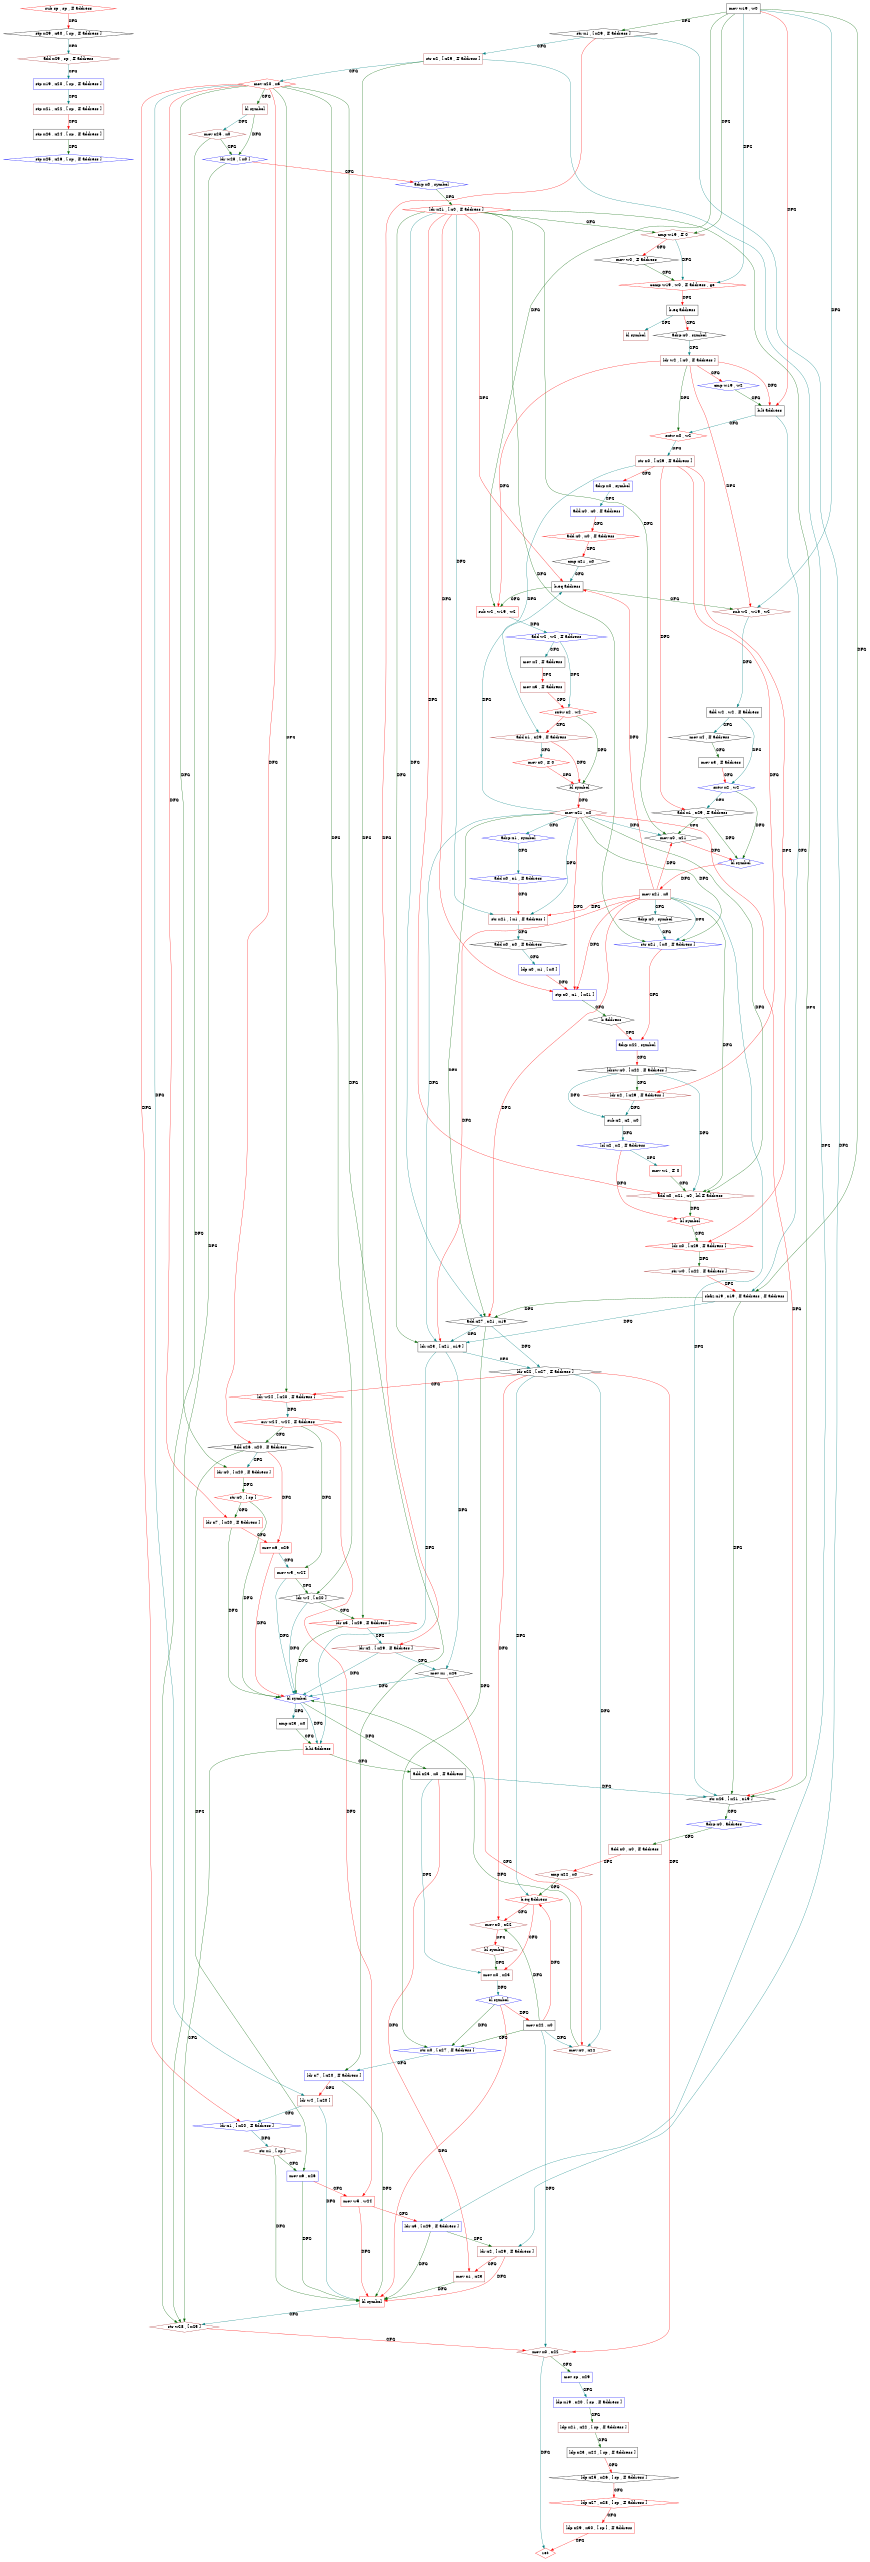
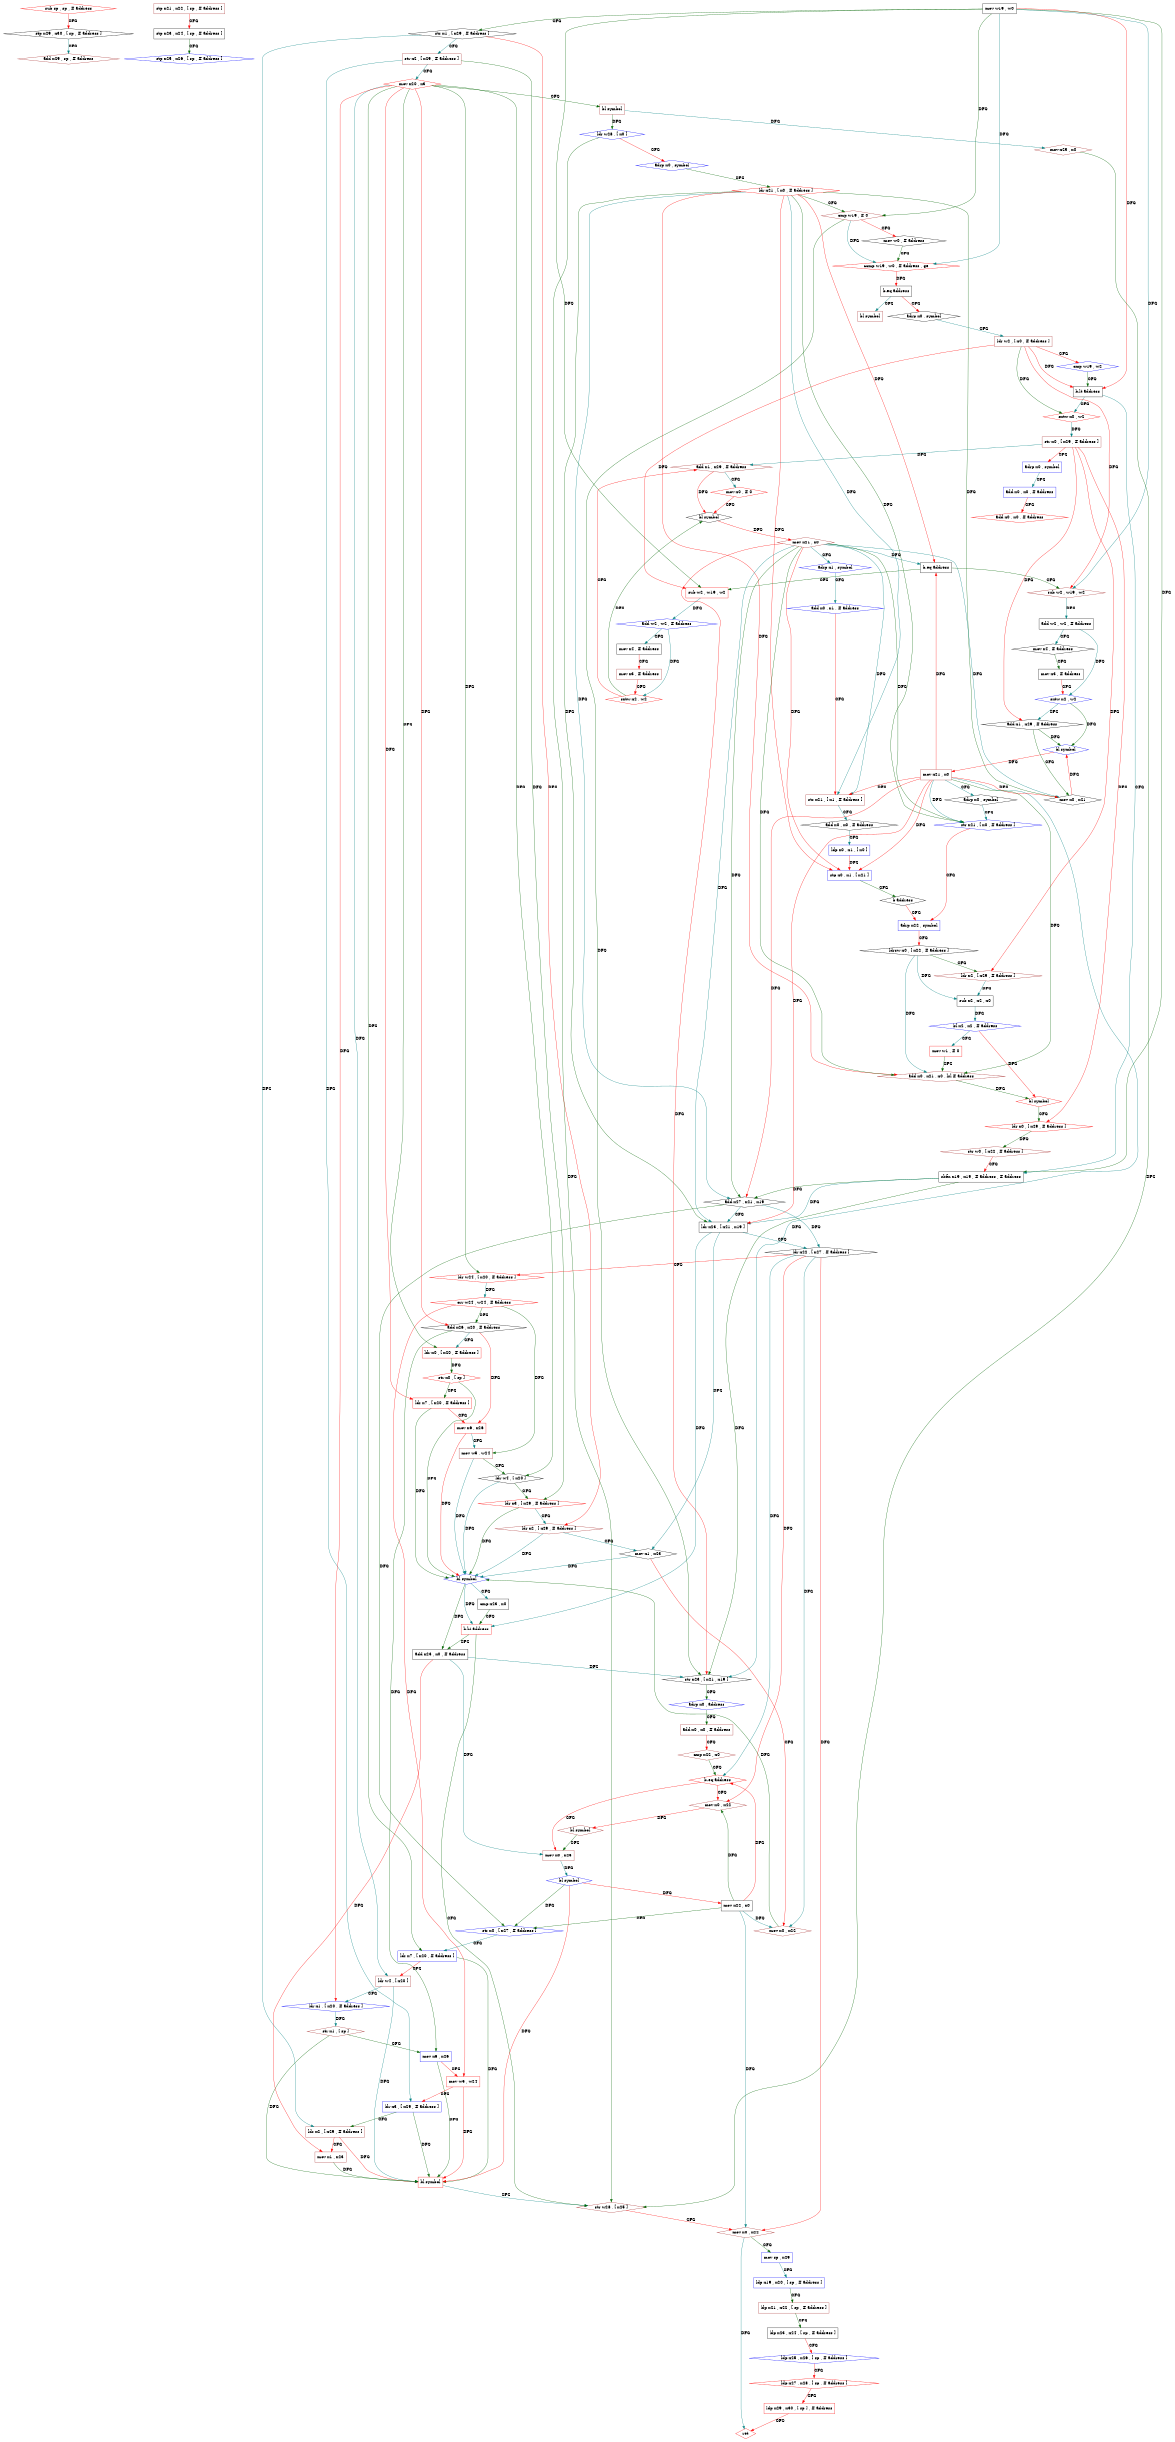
(69, 84) -> none
(225, 146) -> none
(581, 562) -> none
(807, 911) -> (596, 889)
(614, 2478) -> (814, 2358)
